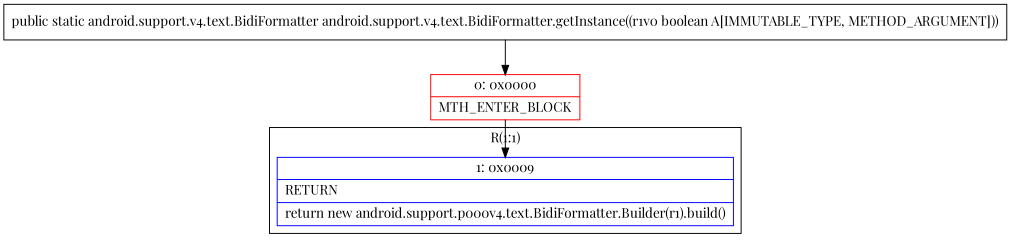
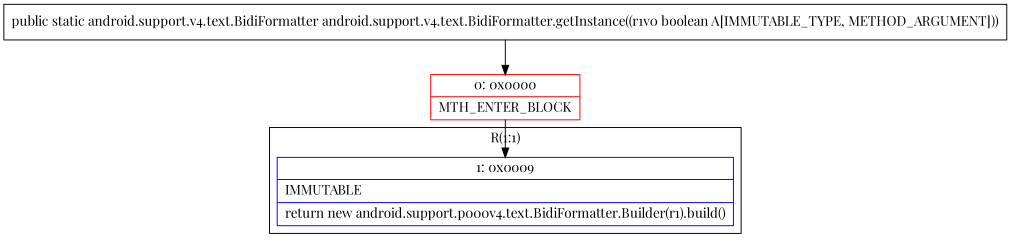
(311, 191) -> (323, 191)
